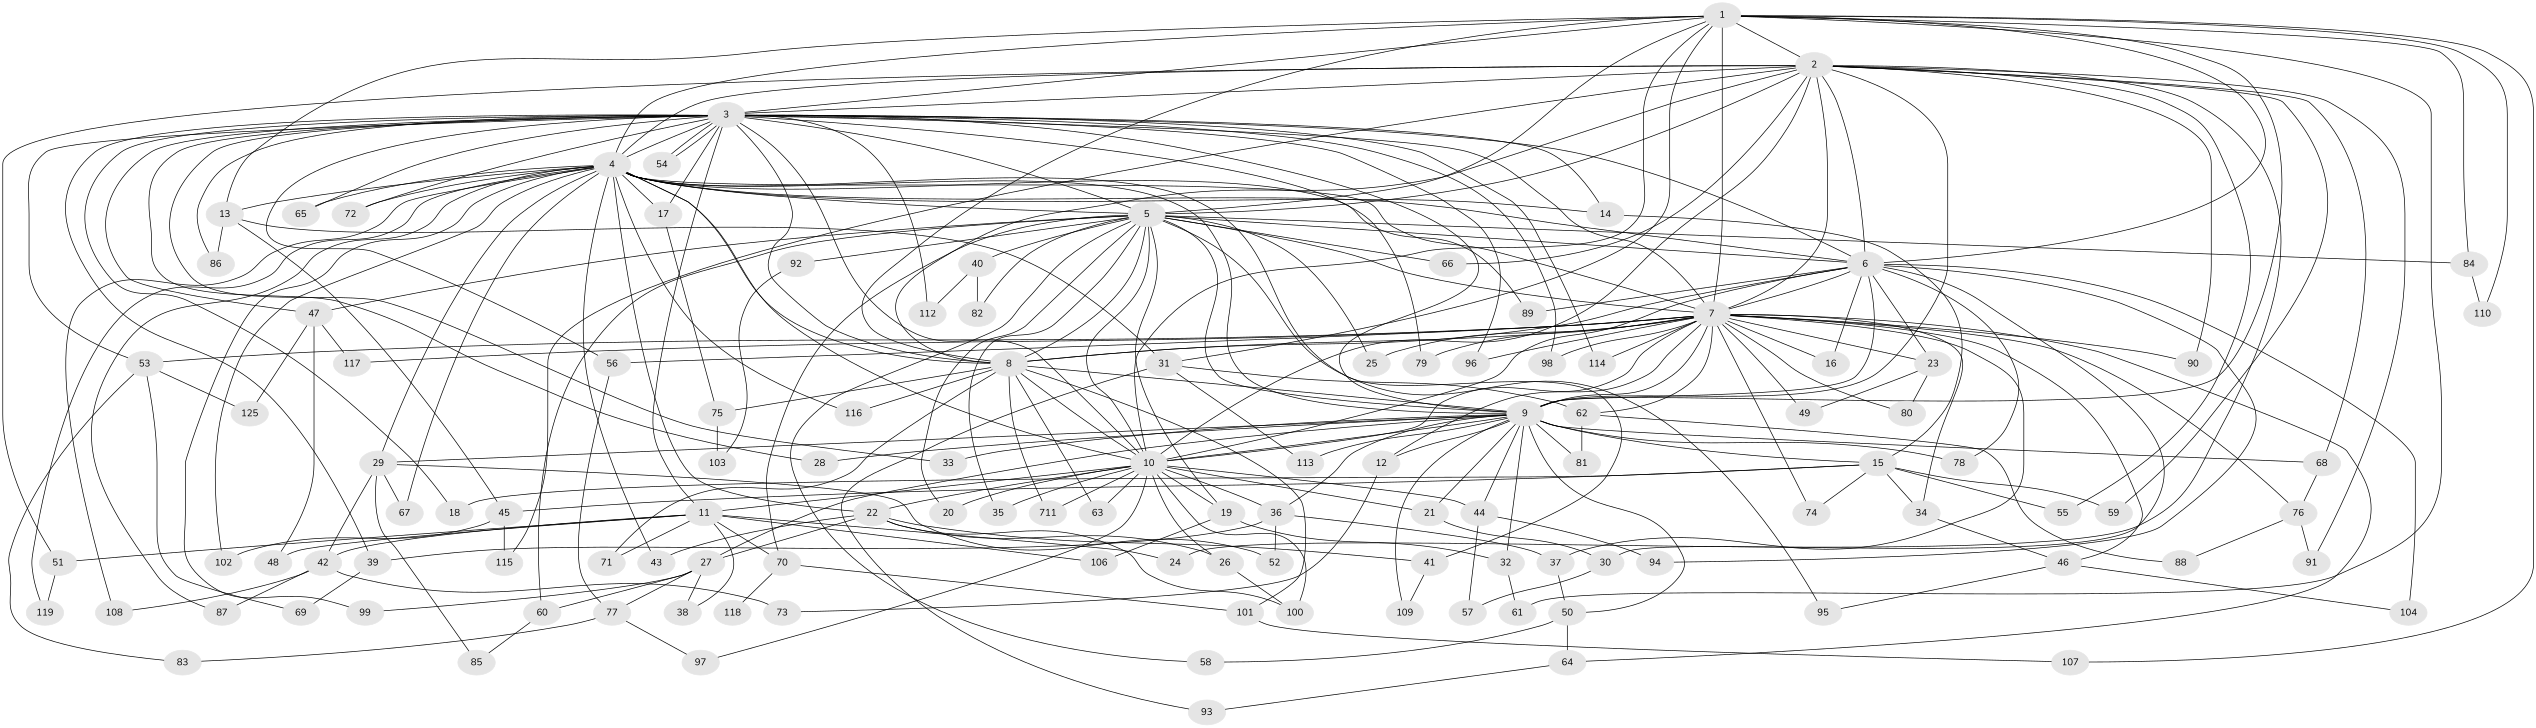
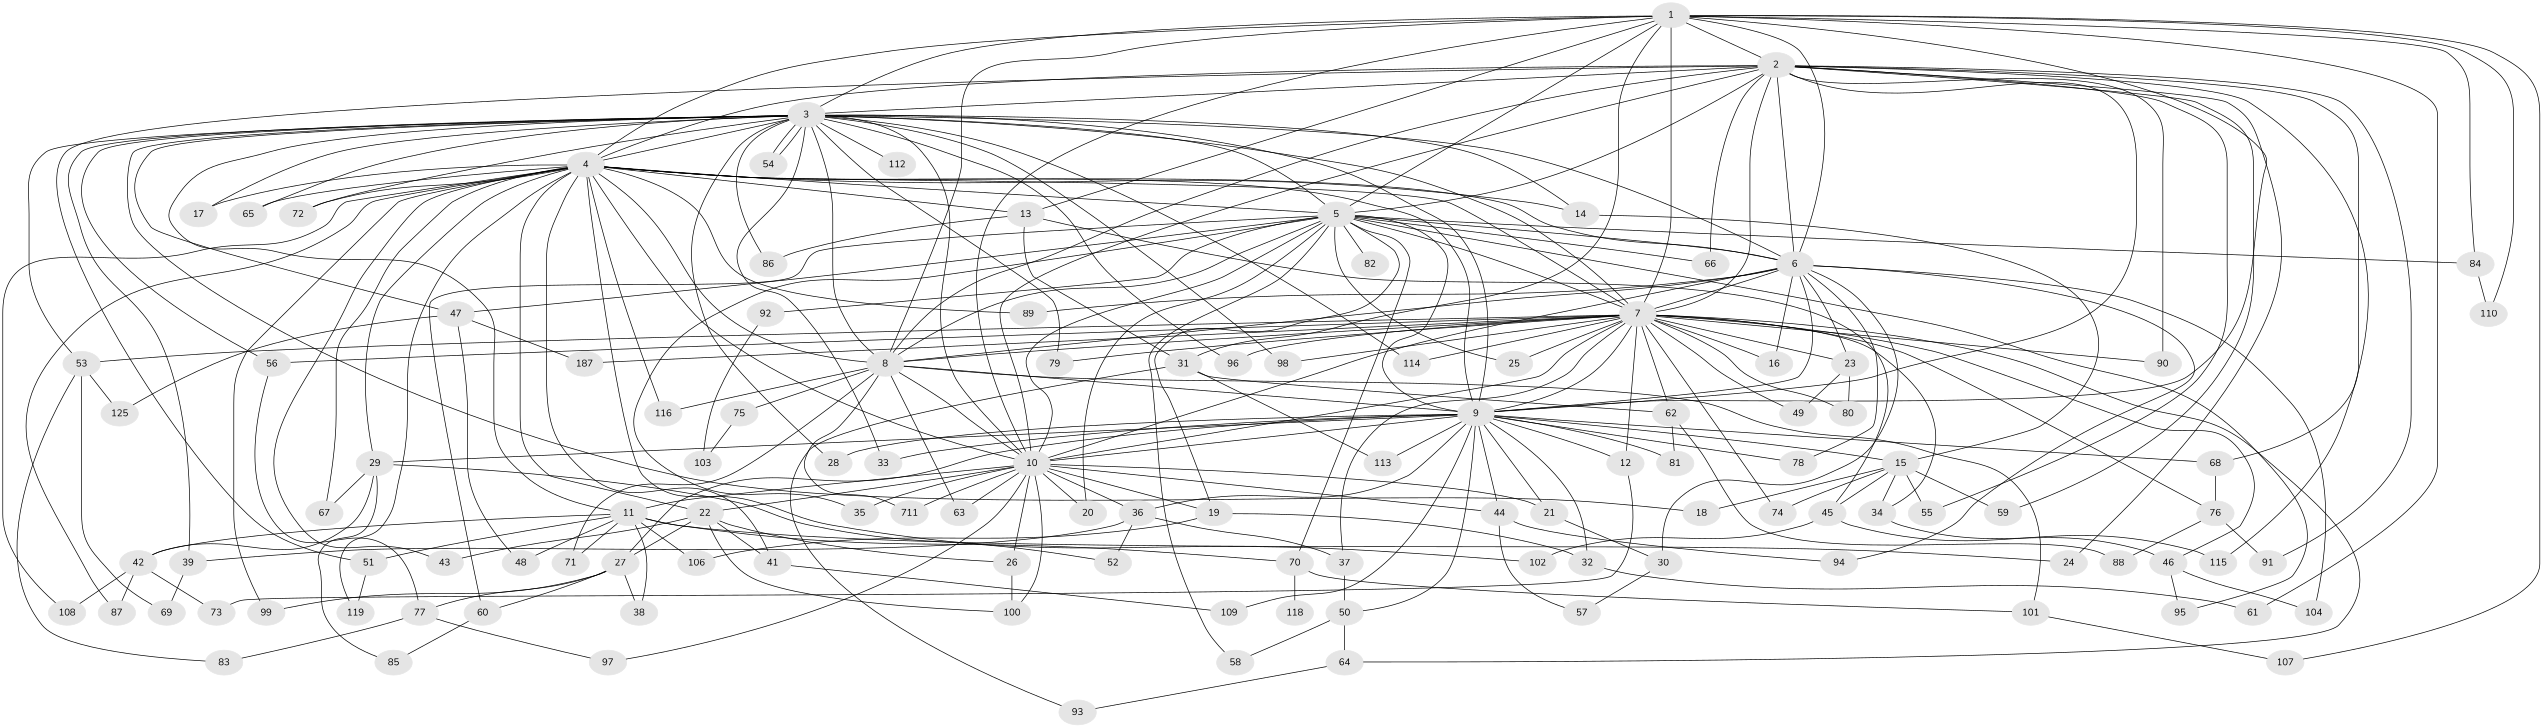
(977, 264) -> none
(689, 310) -> none
(352, 364) -> (584, 364)
